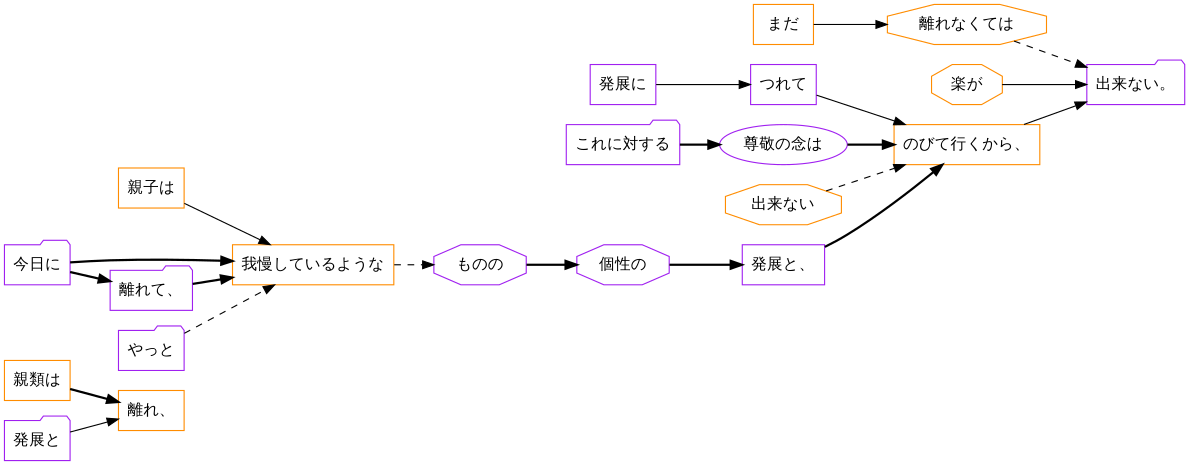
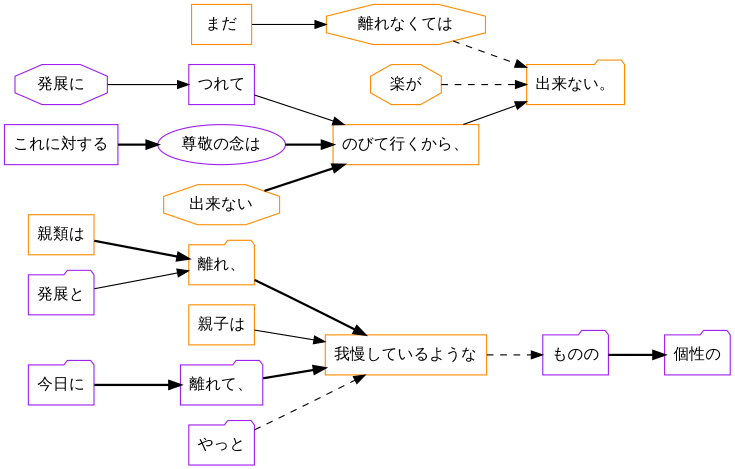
(623, 85) -> (61, 85)
(1039, 85) -> (478, 85)
(1136, 85) -> (576, 85)
(623, 145) -> (61, 145)
(860, 180) -> (299, 180)
(146, 260) -> (305, 305)
(480, 265) -> (576, 355)
(623, 265) -> (697, 355)
(783, 265) -> none
(151, 411) -> (222, 265)
